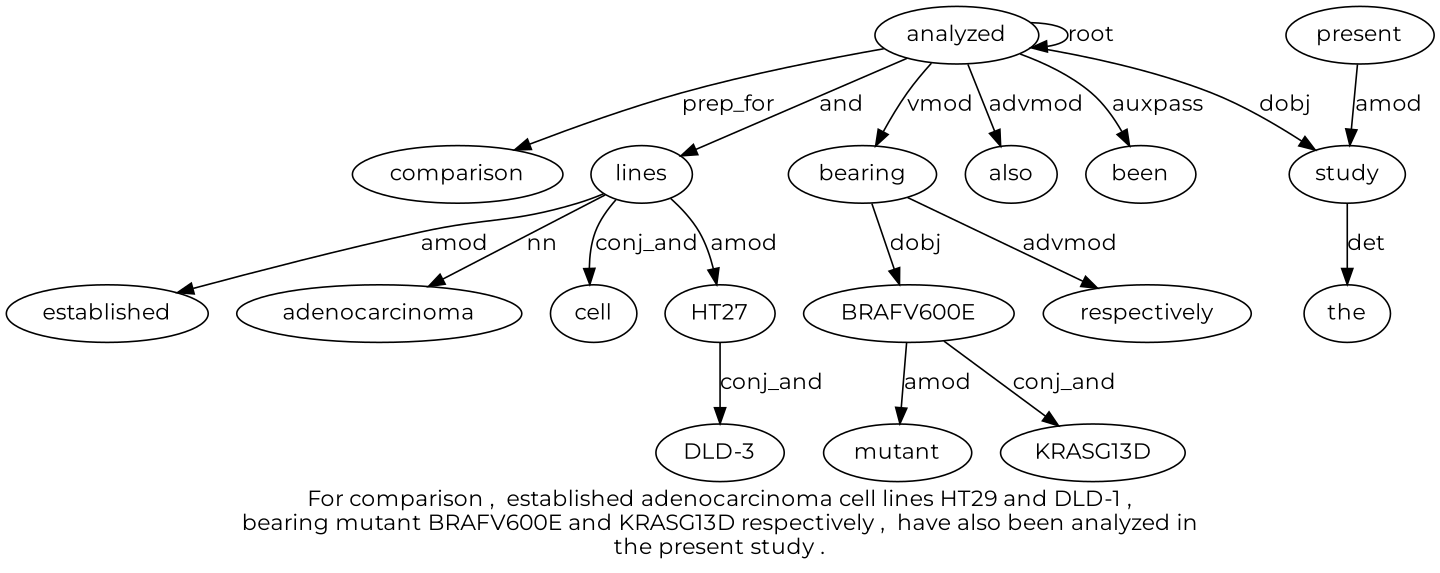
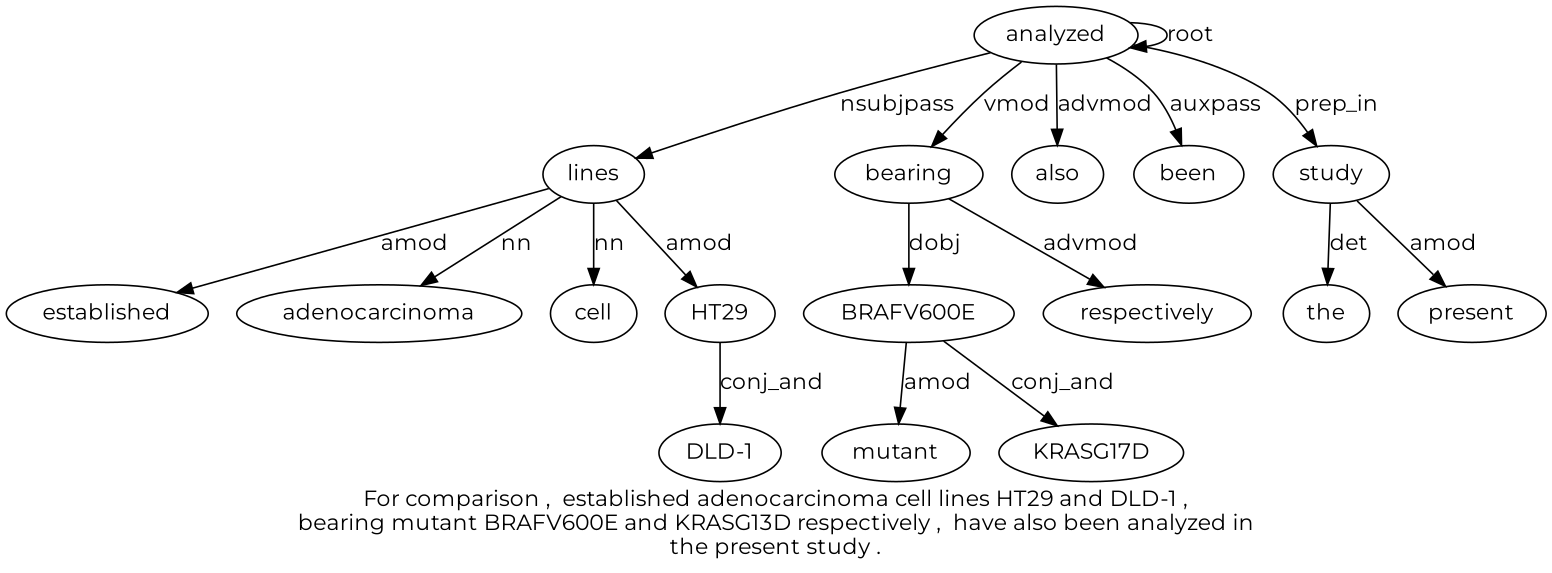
(1354, 97) -> (1395, 238)
(842, 105) -> (898, 105)
(1286, 105) -> (1337, 105)
(458, 174) -> none
(647, 244) -> (610, 244)
(720, 314) -> (720, 314)
(720, 453) -> (720, 453)
(1093, 453) -> (1091, 453)
